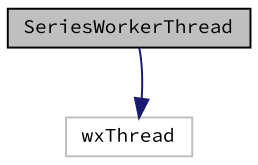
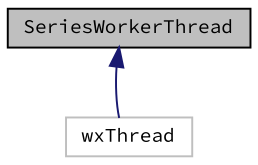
(142, 73) -> (116, 92)
